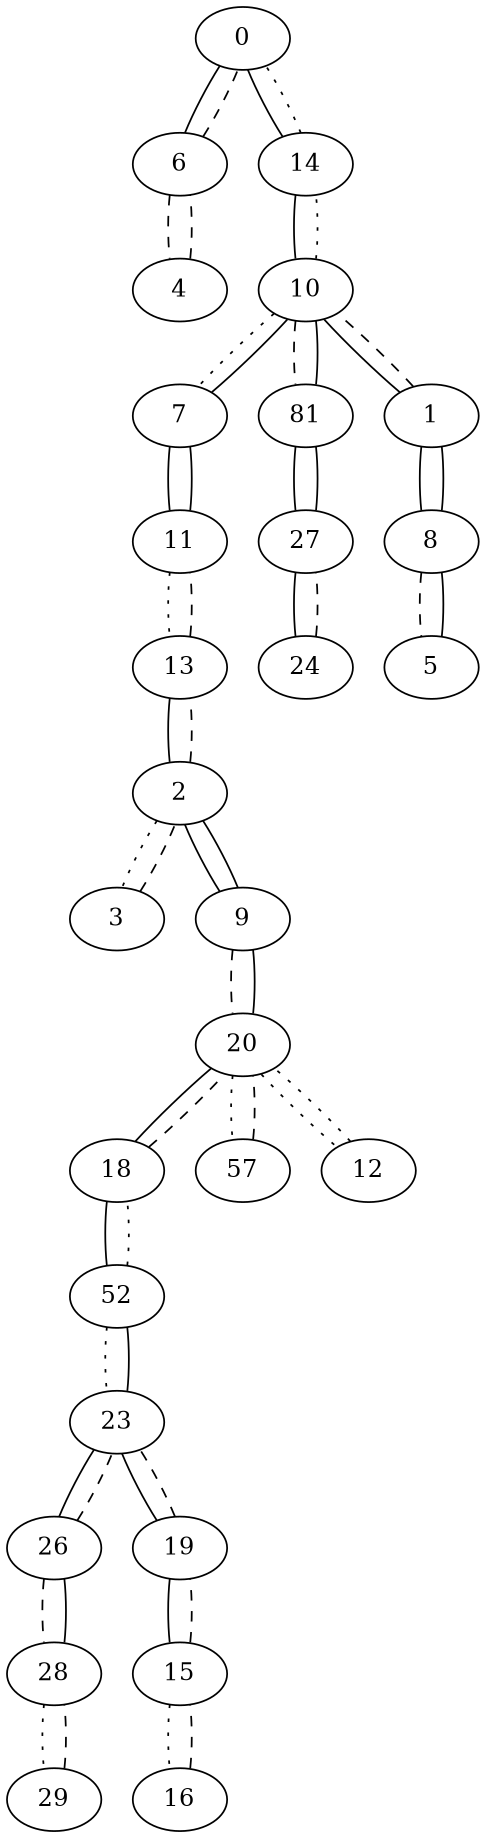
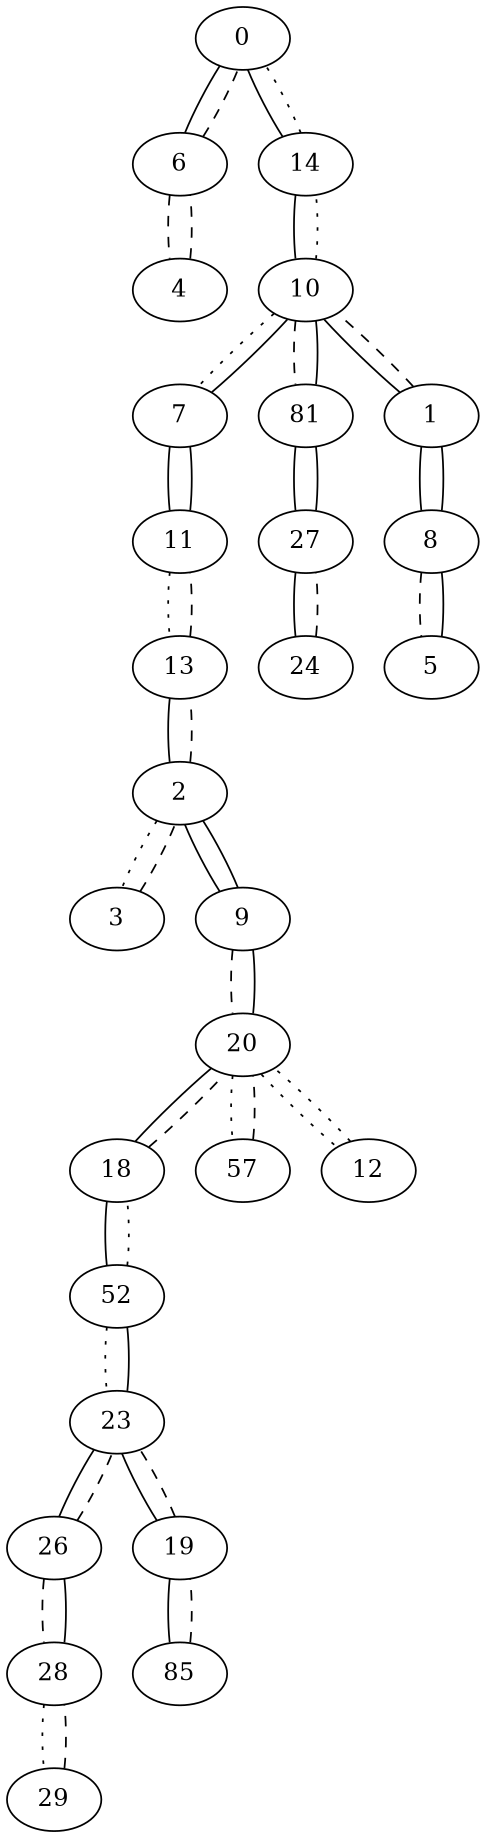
(180, 1674) -> (180, 1674)
(180, 1800) -> none
